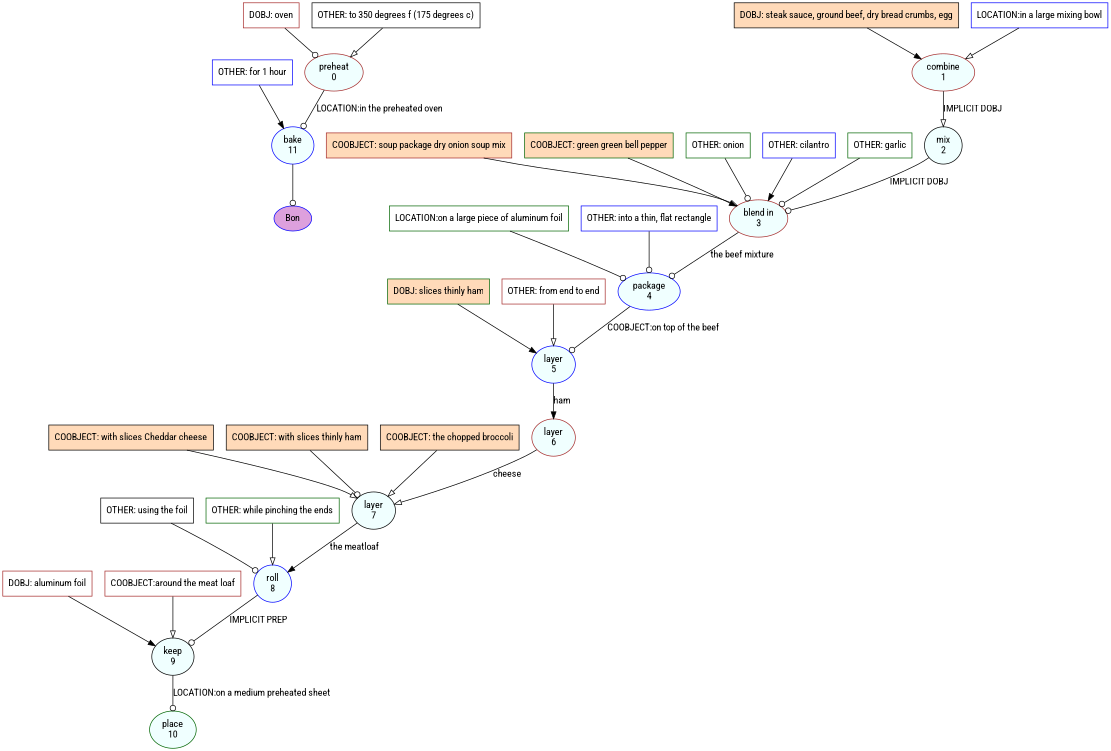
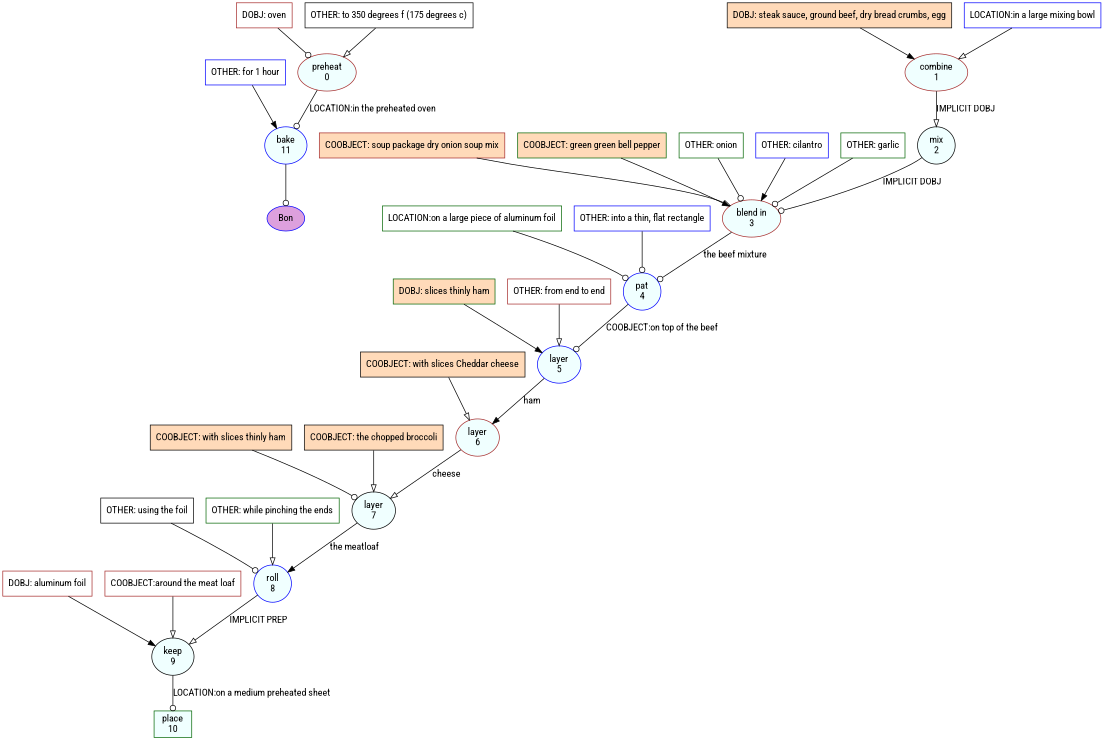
(649, 292) -> (642, 292)
(270, 469) -> (457, 396)
(226, 618) -> (226, 618)
(173, 730) -> (173, 724)
